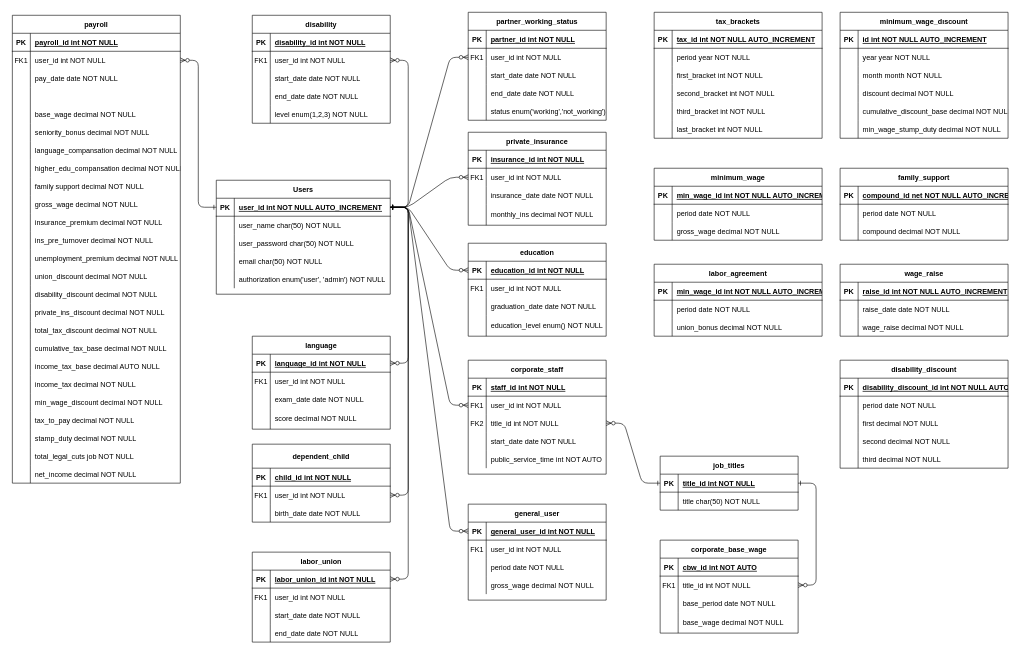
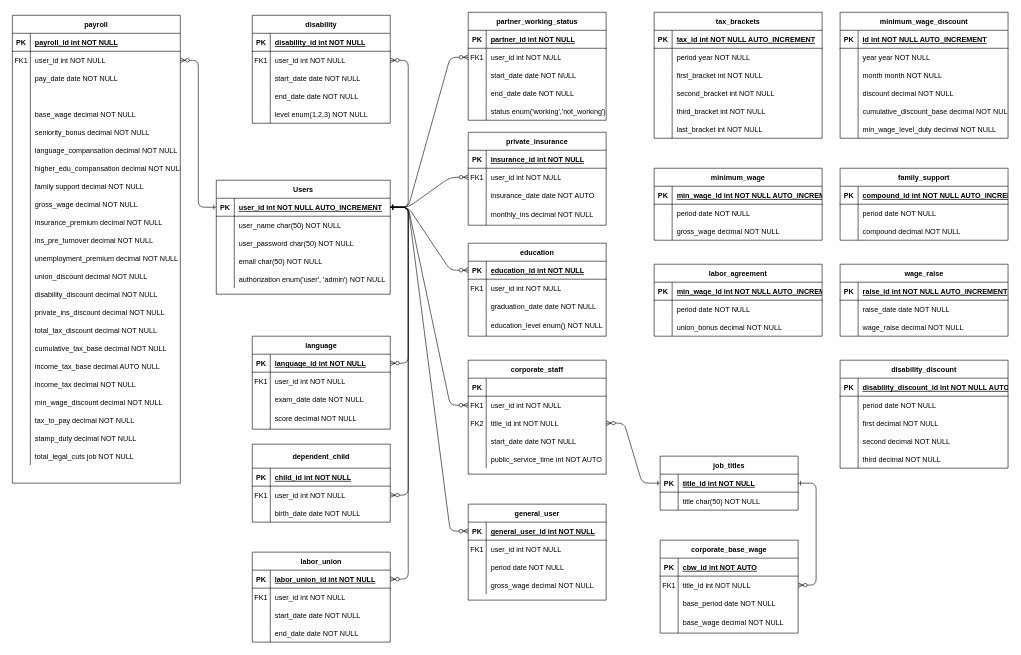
(930, 130) -> (928, 130)
(544, 196) -> (544, 196)
(937, 196) -> (936, 196)
(546, 387) -> none
(105, 474) -> none
